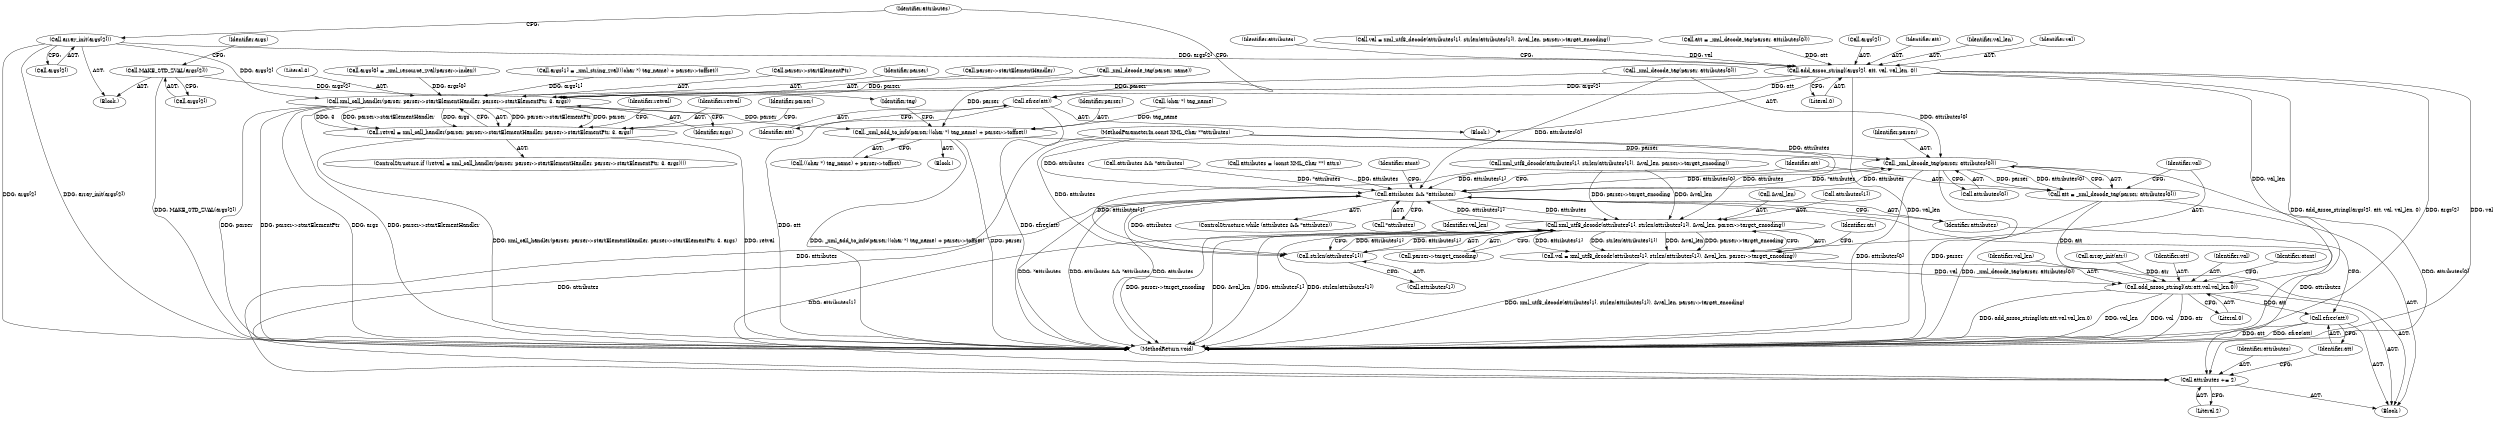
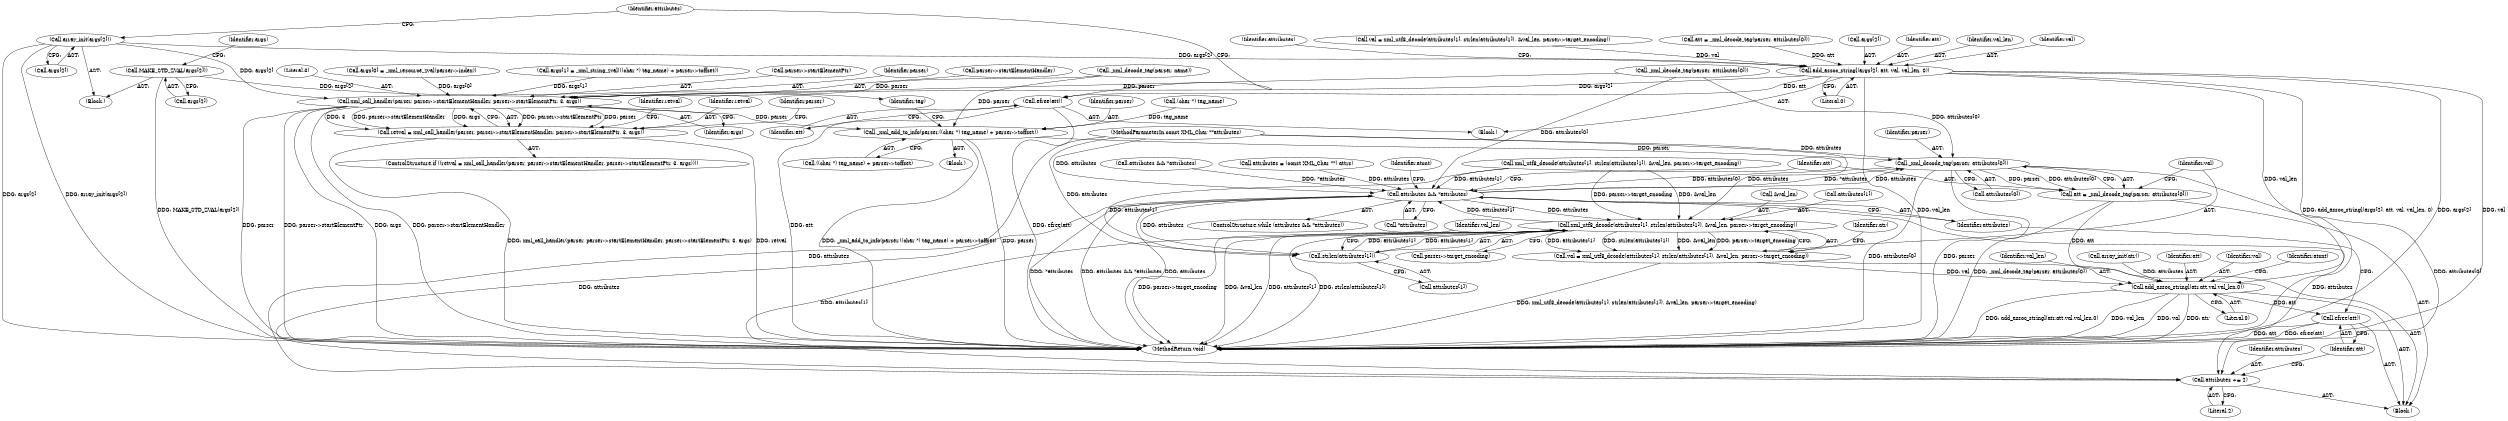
(2158, 272) -> (2163, 272)
